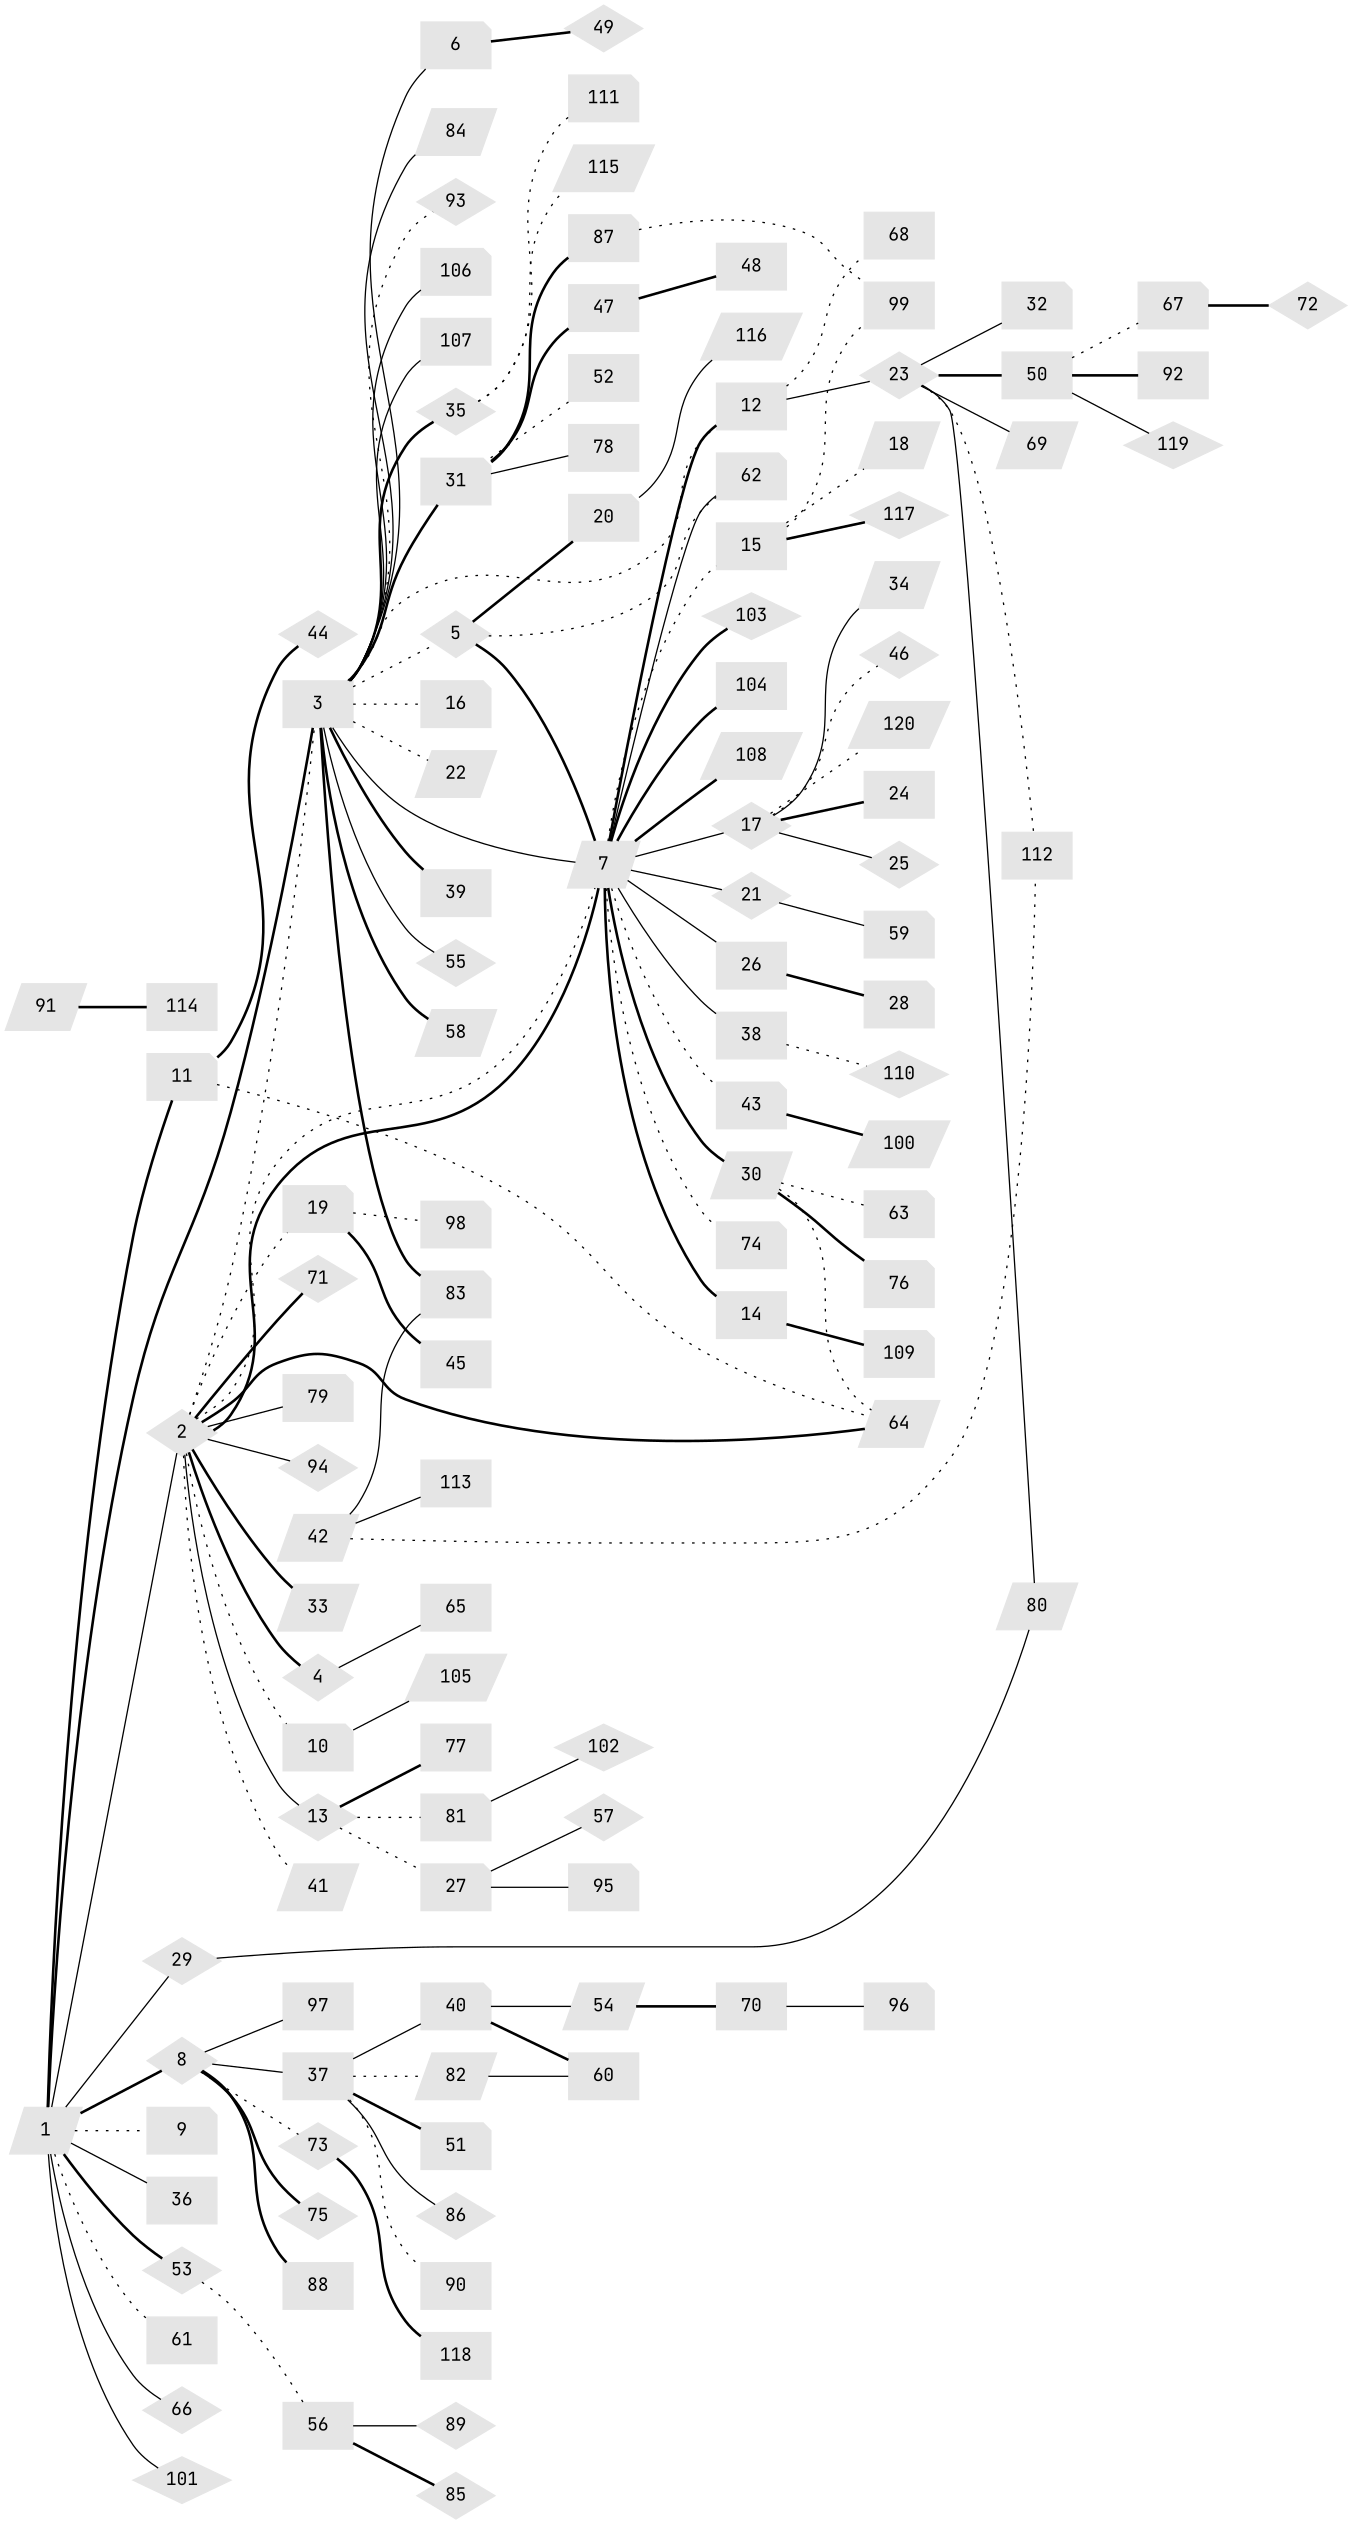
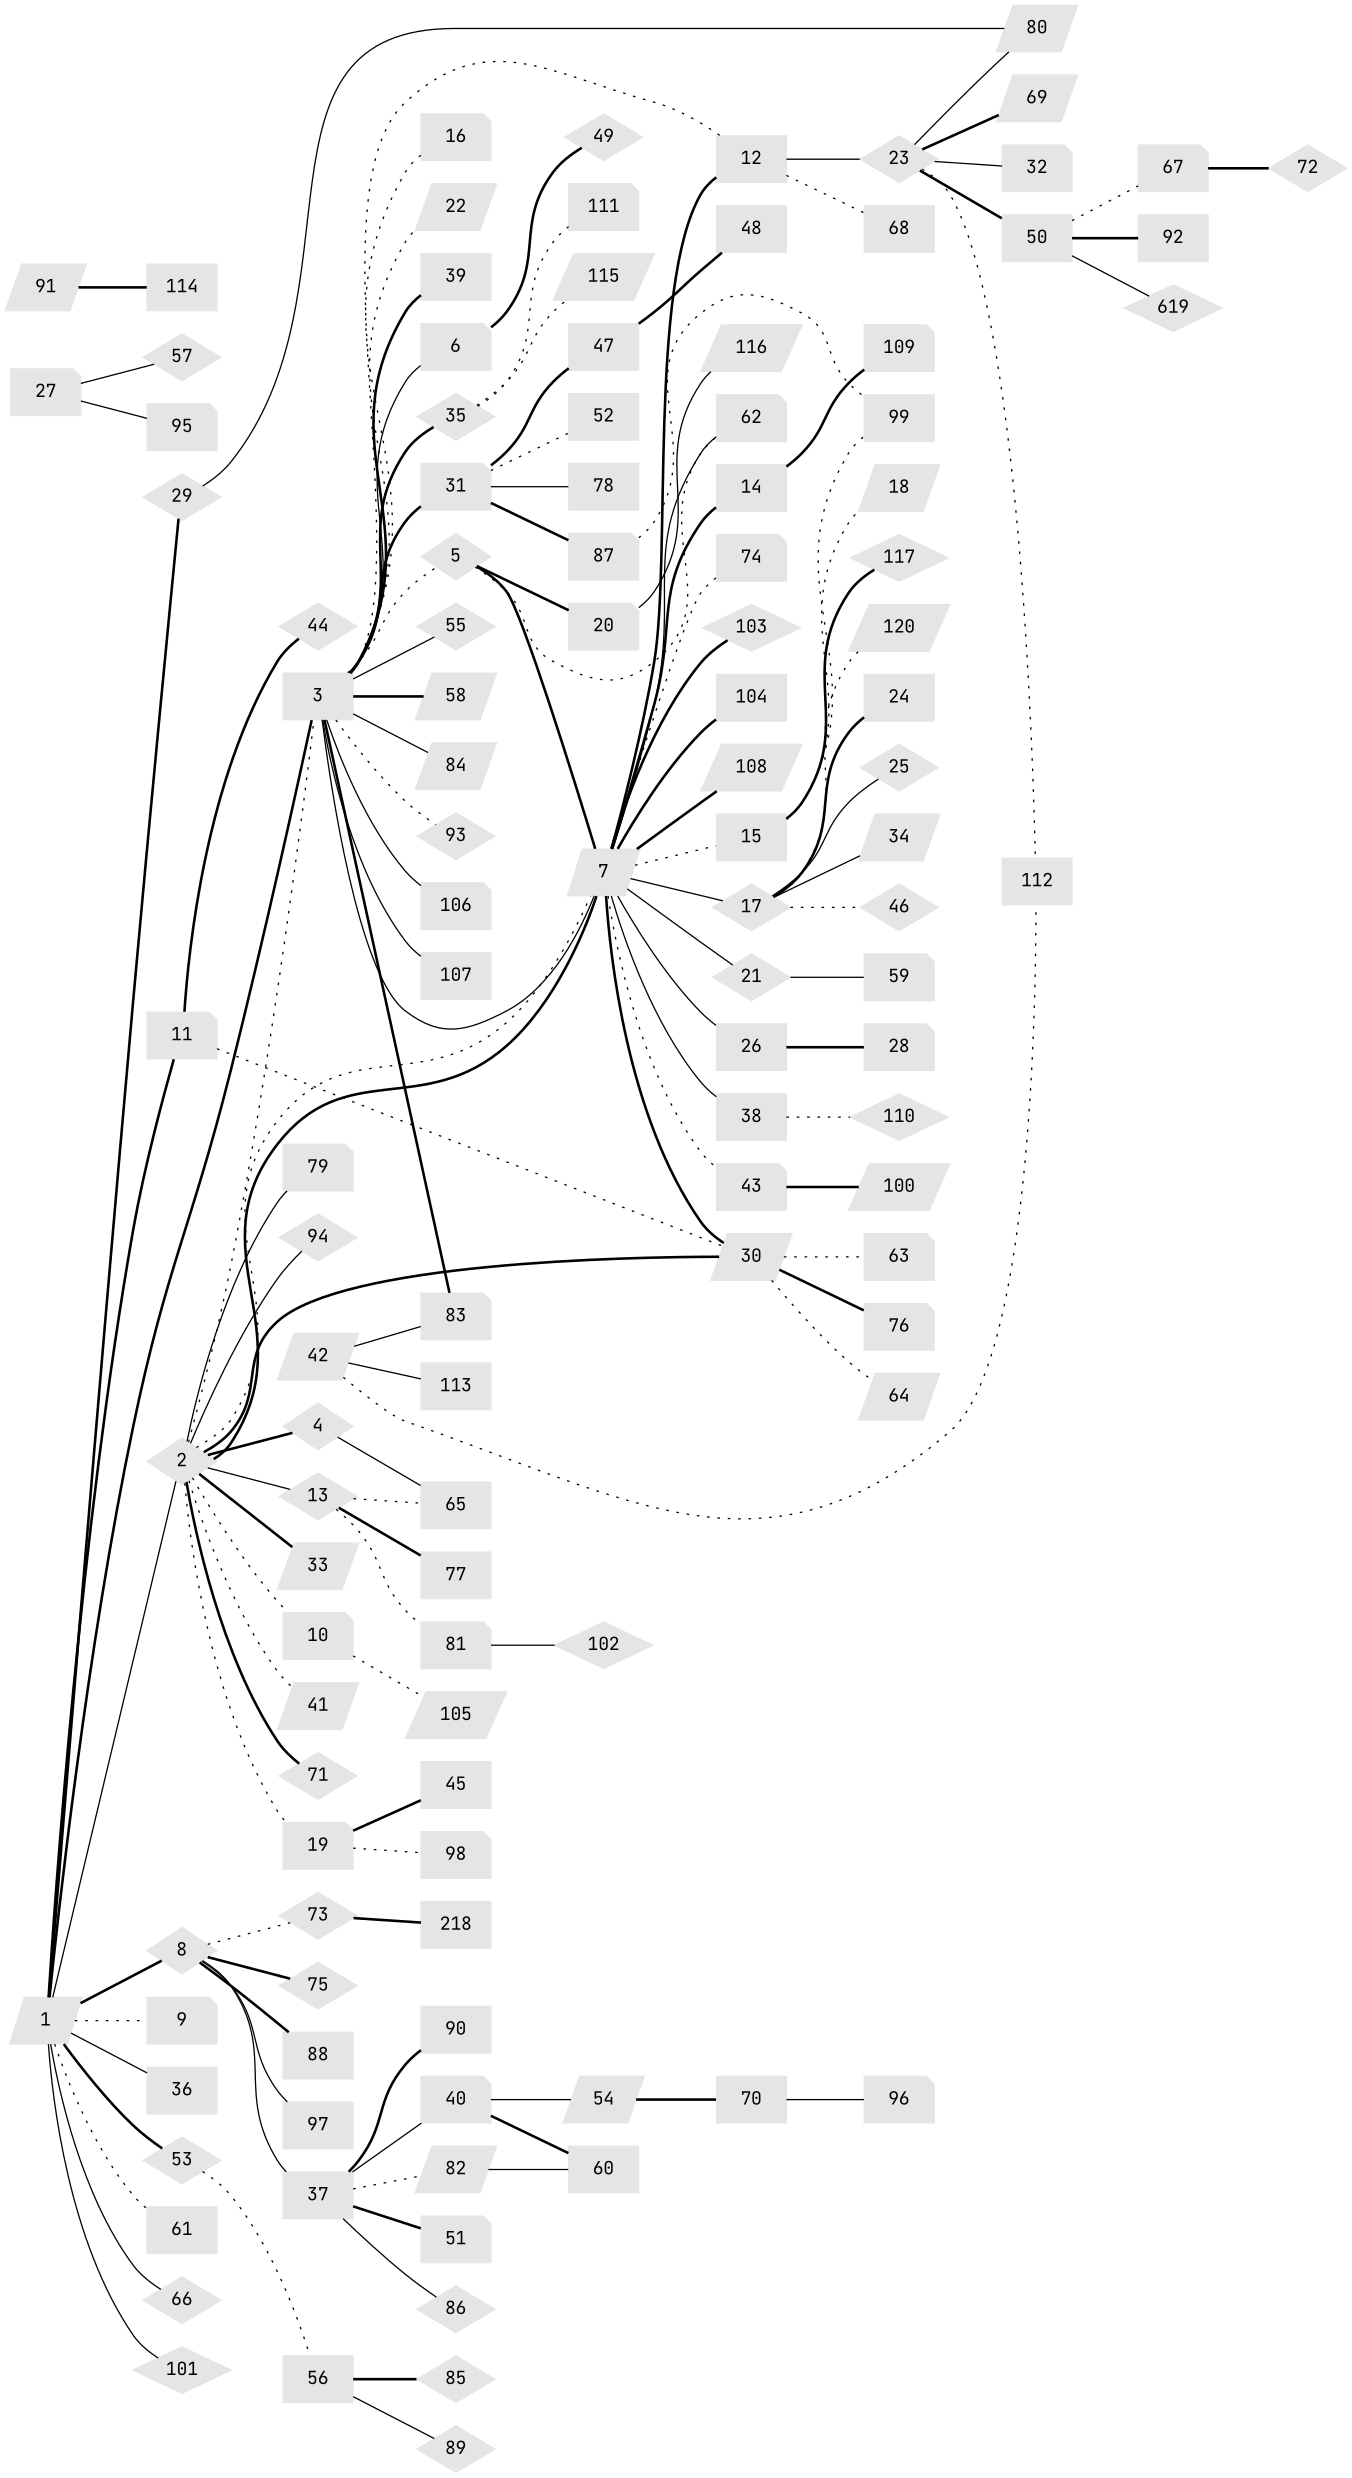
(965, 409) -> (961, 132)
(1173, 445) -> (1173, 308)
(558, 1225) -> (470, 1147)
(514, 1427) -> (416, 1276)
(381, 1716) -> (388, 1676)
(380, 1849) -> (387, 1501)
(117, 2042) -> (111, 1258)
(381, 2185) -> (382, 2109)
(456, 2356) -> (456, 1925)
